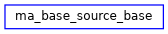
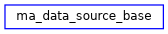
(84, 17) -> (84, 17)
